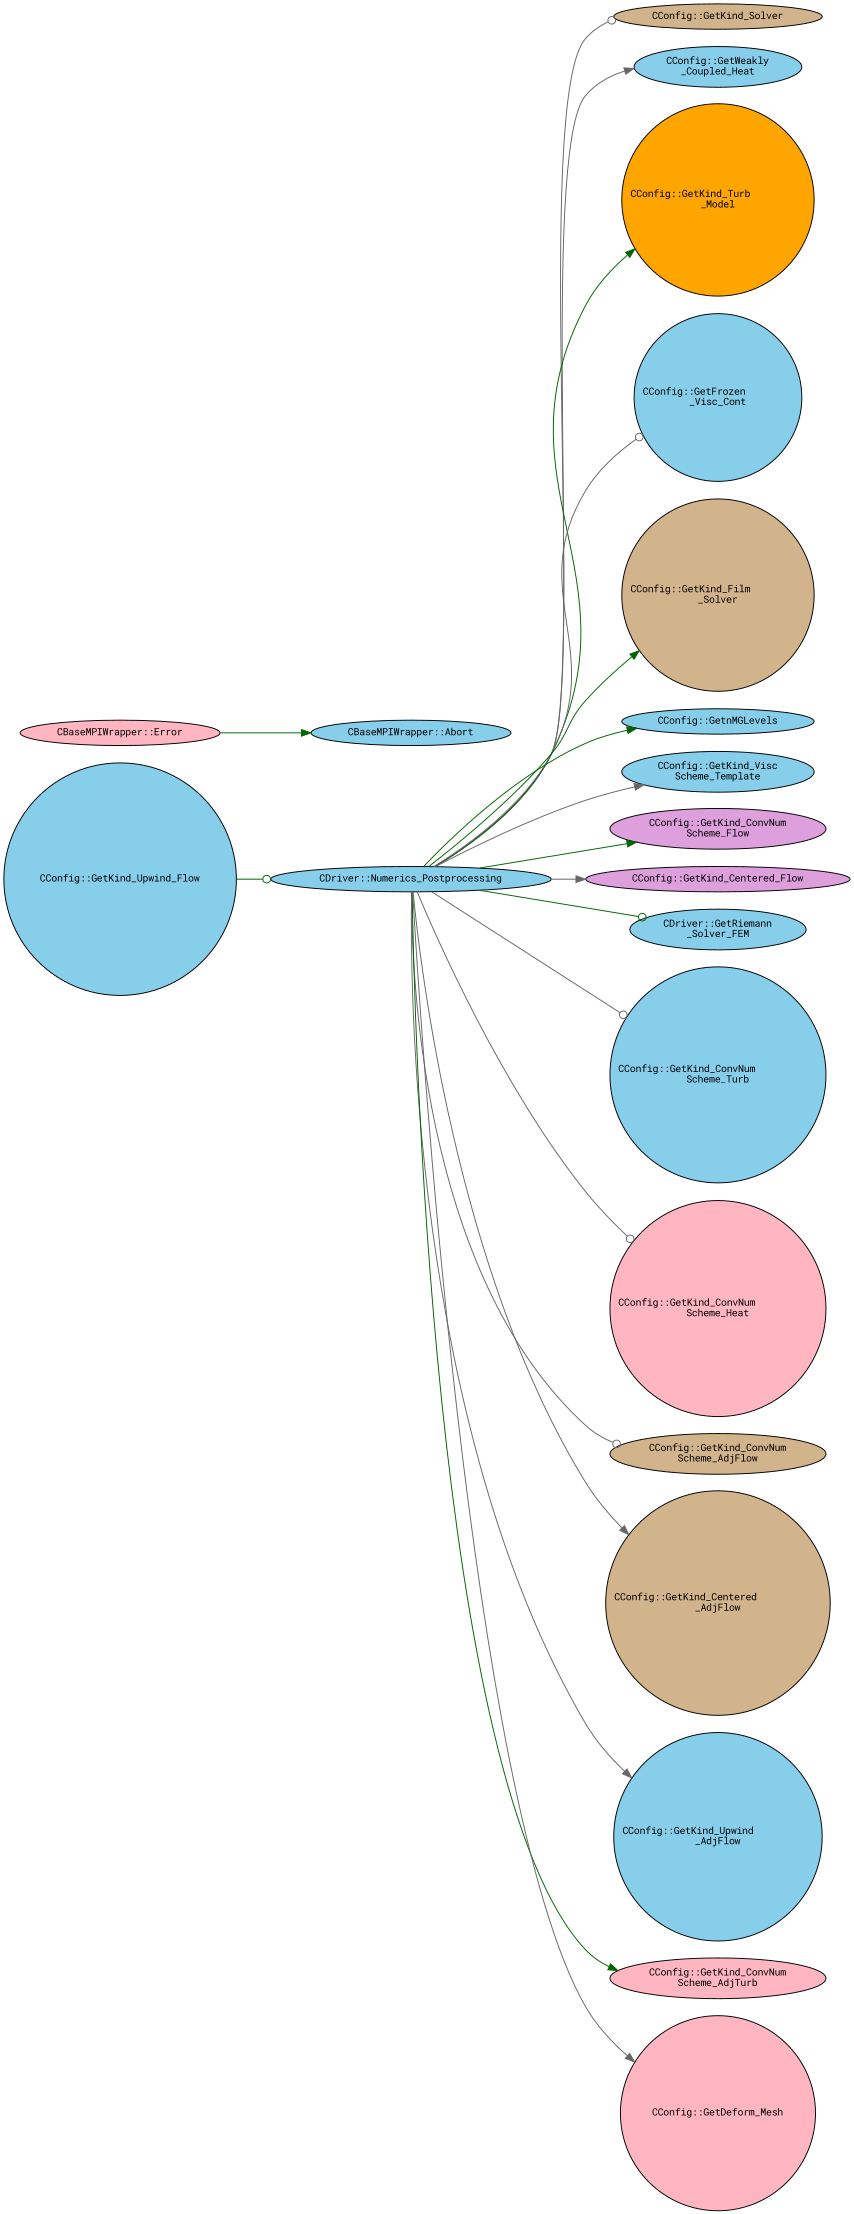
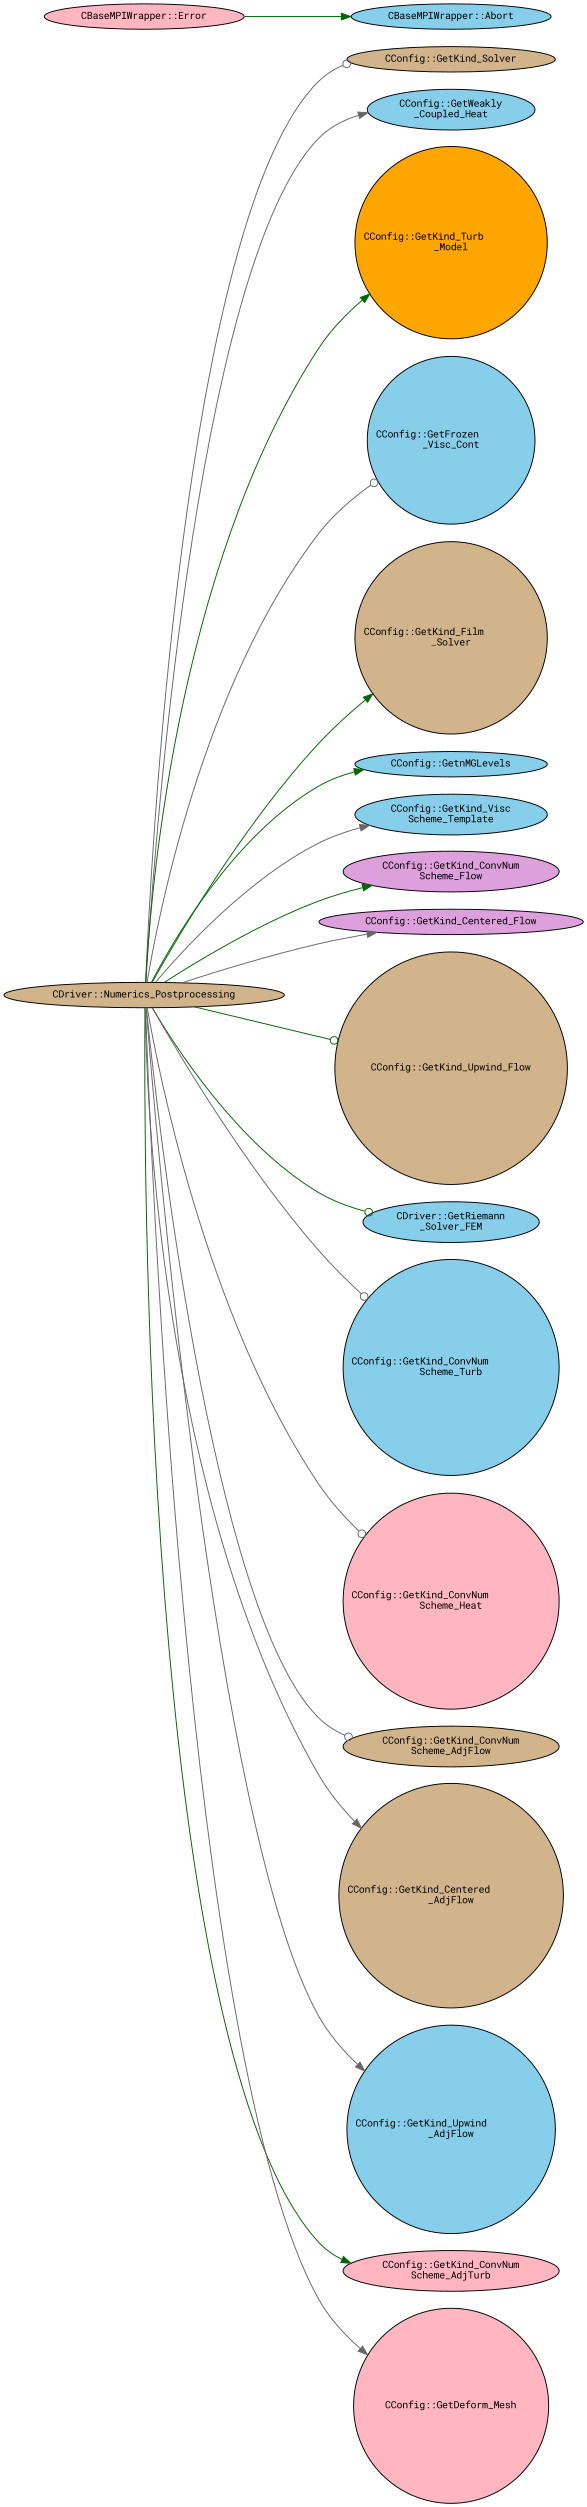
(120, 879) -> (451, 1068)
(250, 879) -> (263, 1023)
(411, 879) -> (144, 995)
